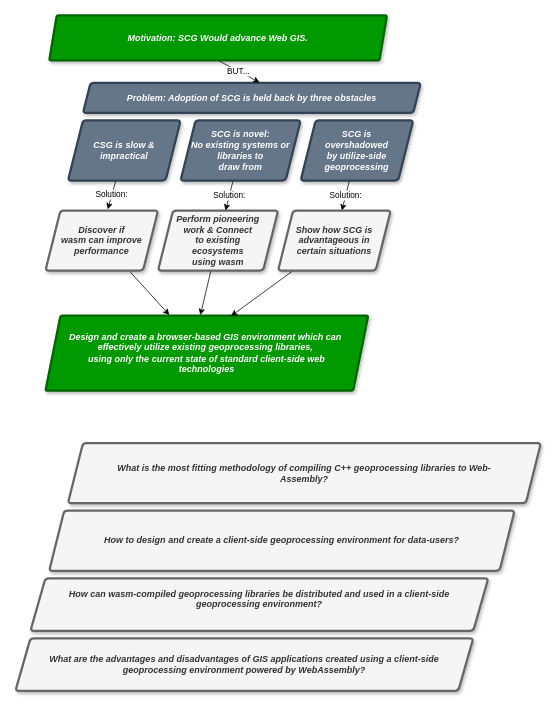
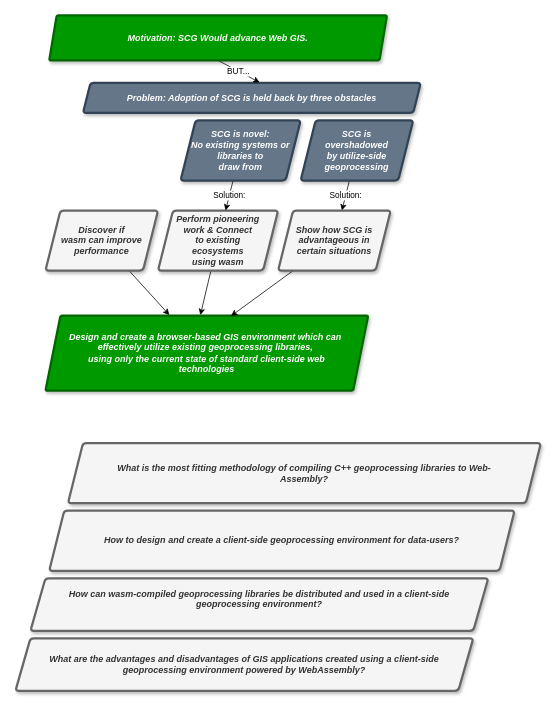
(124, 150) -> none
(113, 192) -> none
